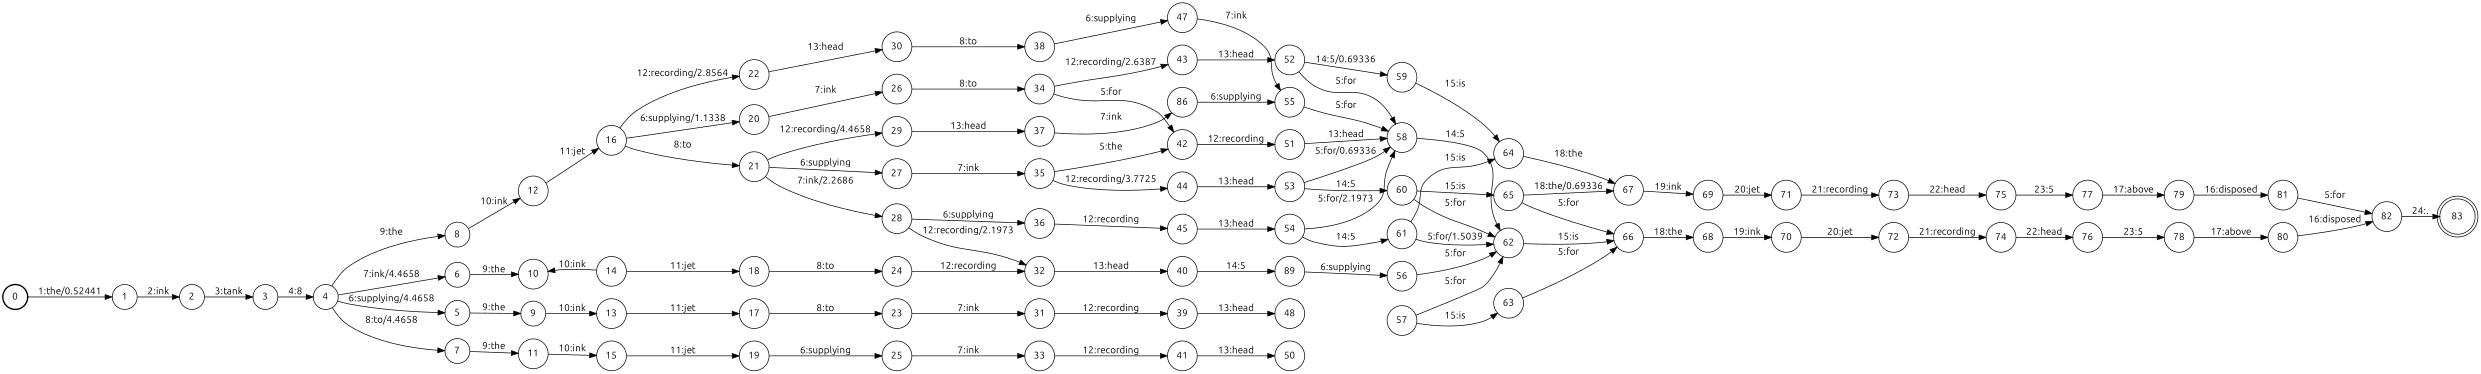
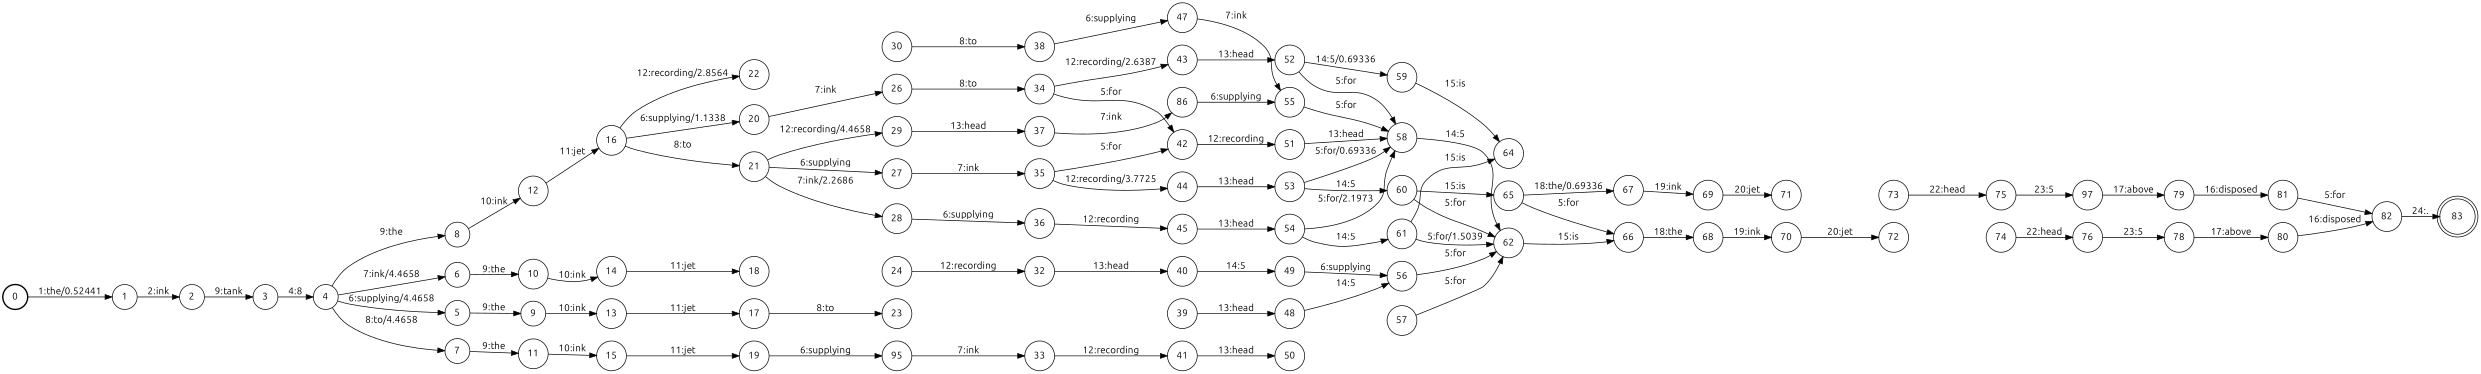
(822, 61) -> none
(1111, 147) -> (1111, 147)
(1566, 167) -> none
(1836, 195) -> none
(2088, 195) -> (2088, 195)
(1944, 237) -> none
(963, 249) -> none
(576, 269) -> (569, 282)
(822, 271) -> none
(1290, 271) -> (1290, 271)
(229, 292) -> (229, 292)
none -> (1344, 300)
(1509, 303) -> none
(1040, 314) -> none
(897, 356) -> (897, 356)
